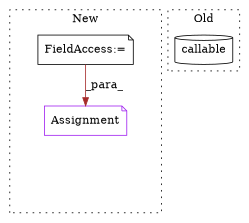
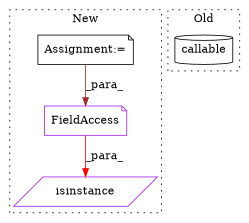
(86, 50) -> (86, 50)
(86, 121) -> (86, 121)
none -> (86, 192)
